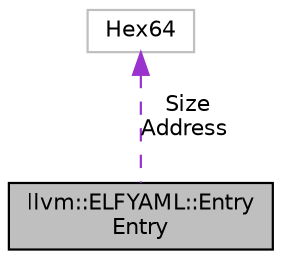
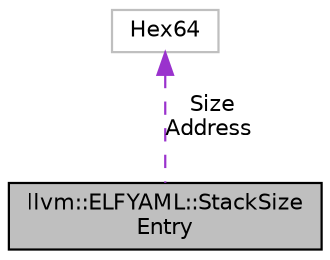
(141, 216) -> (165, 216)
